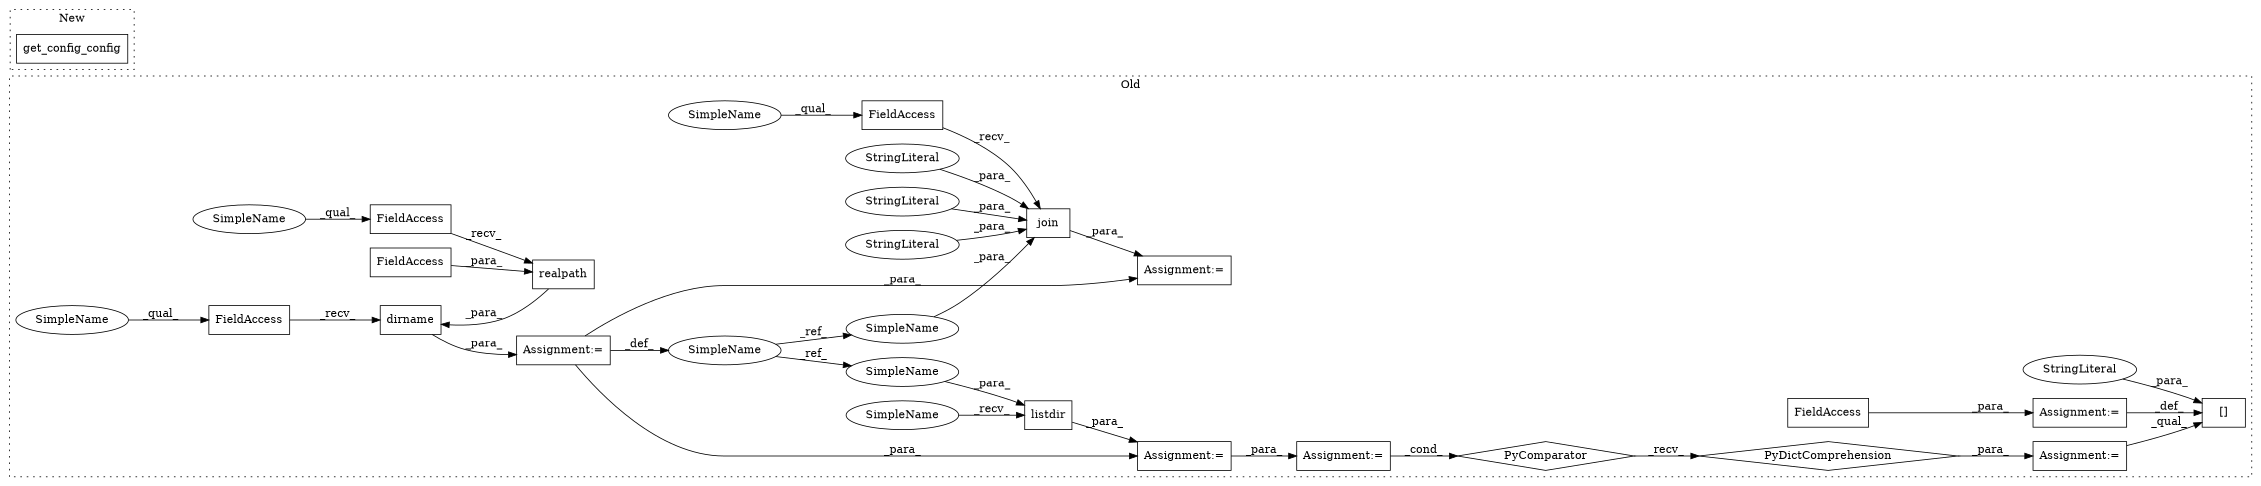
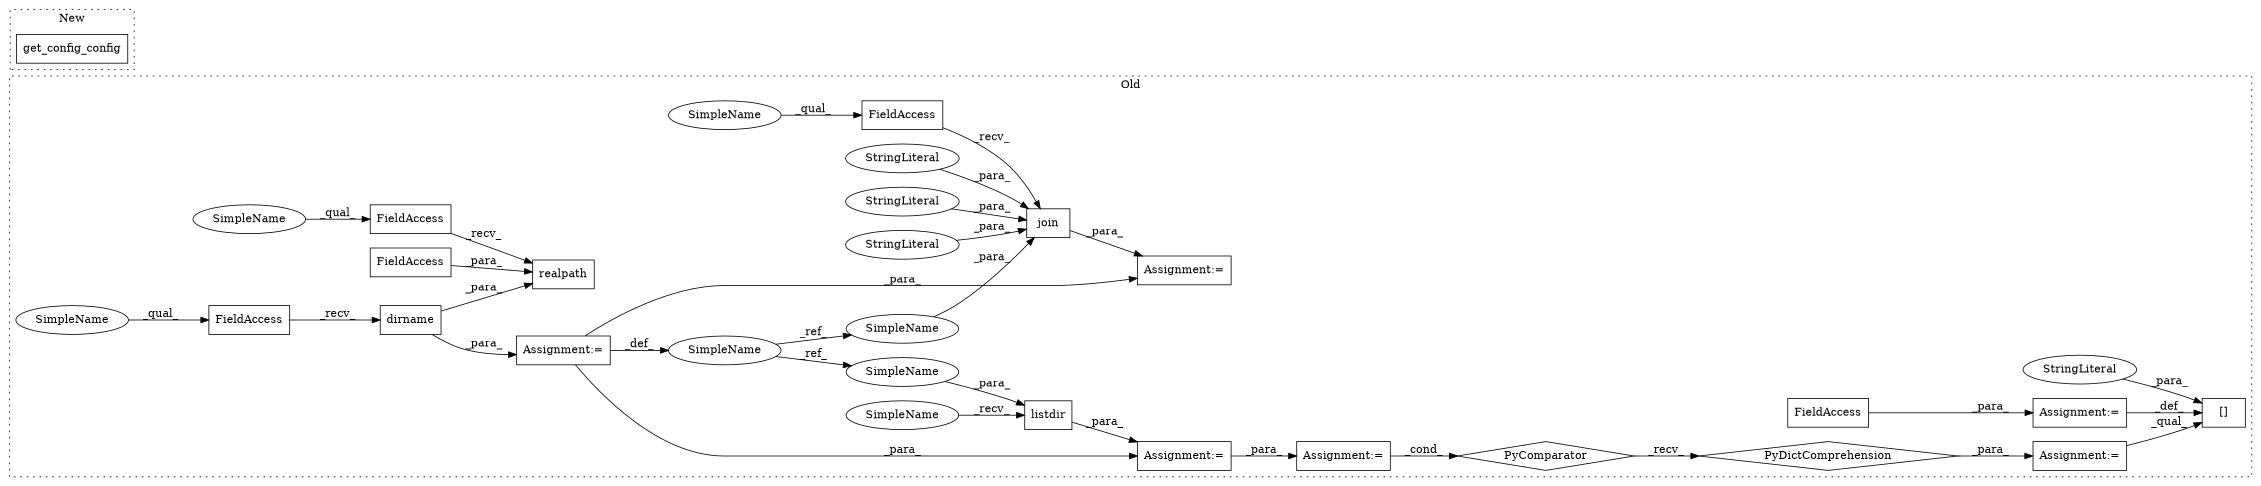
(503, 319) -> (483, 298)
